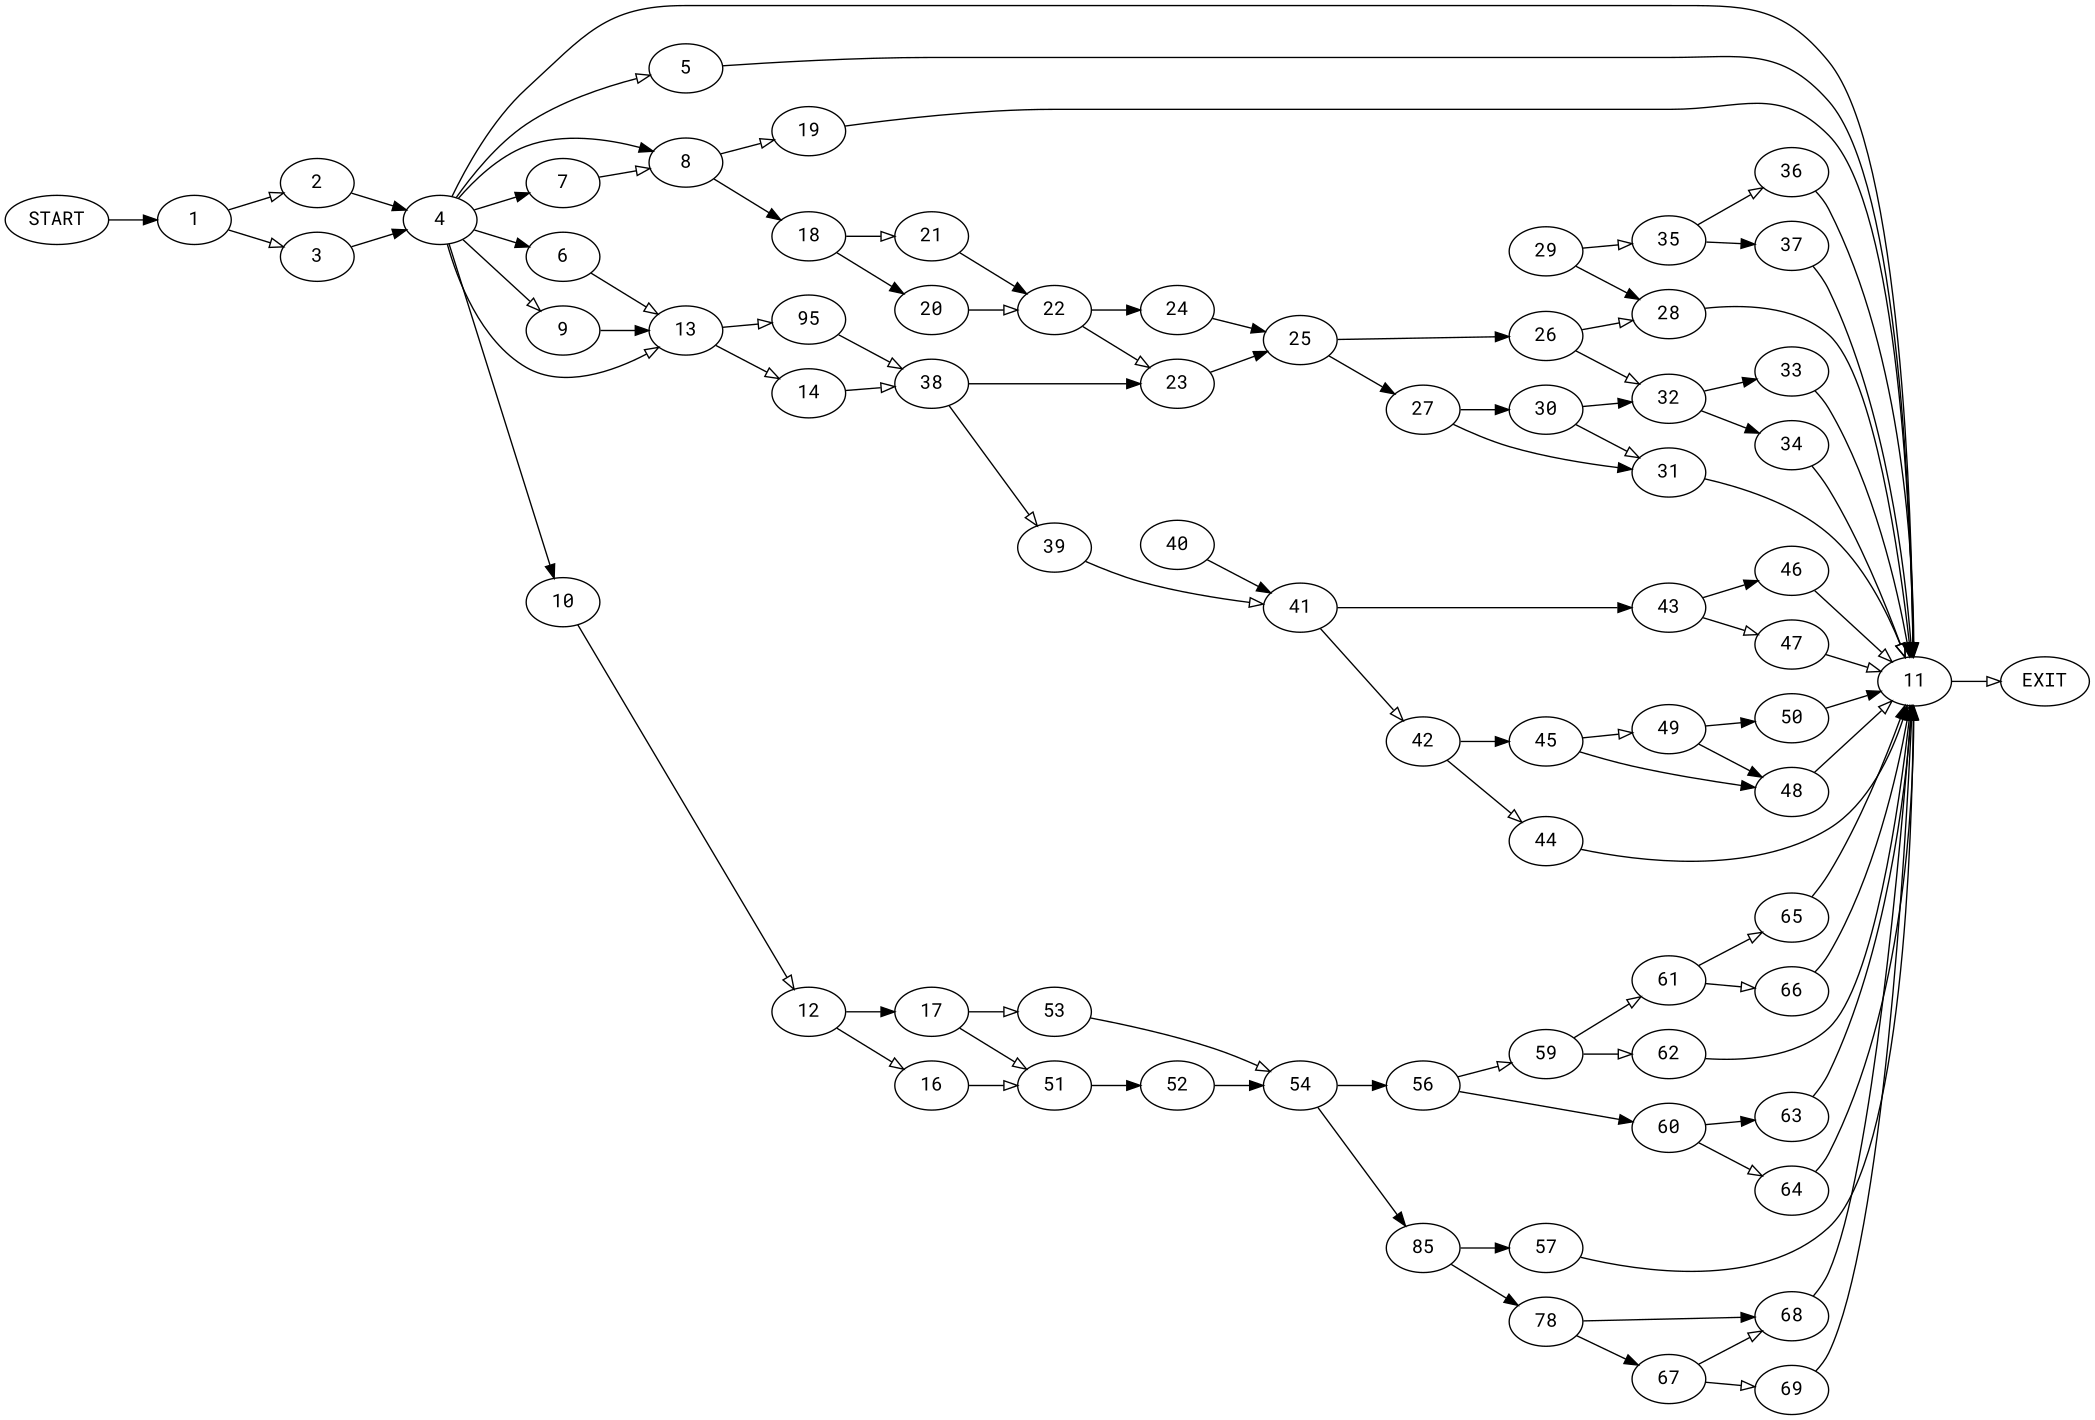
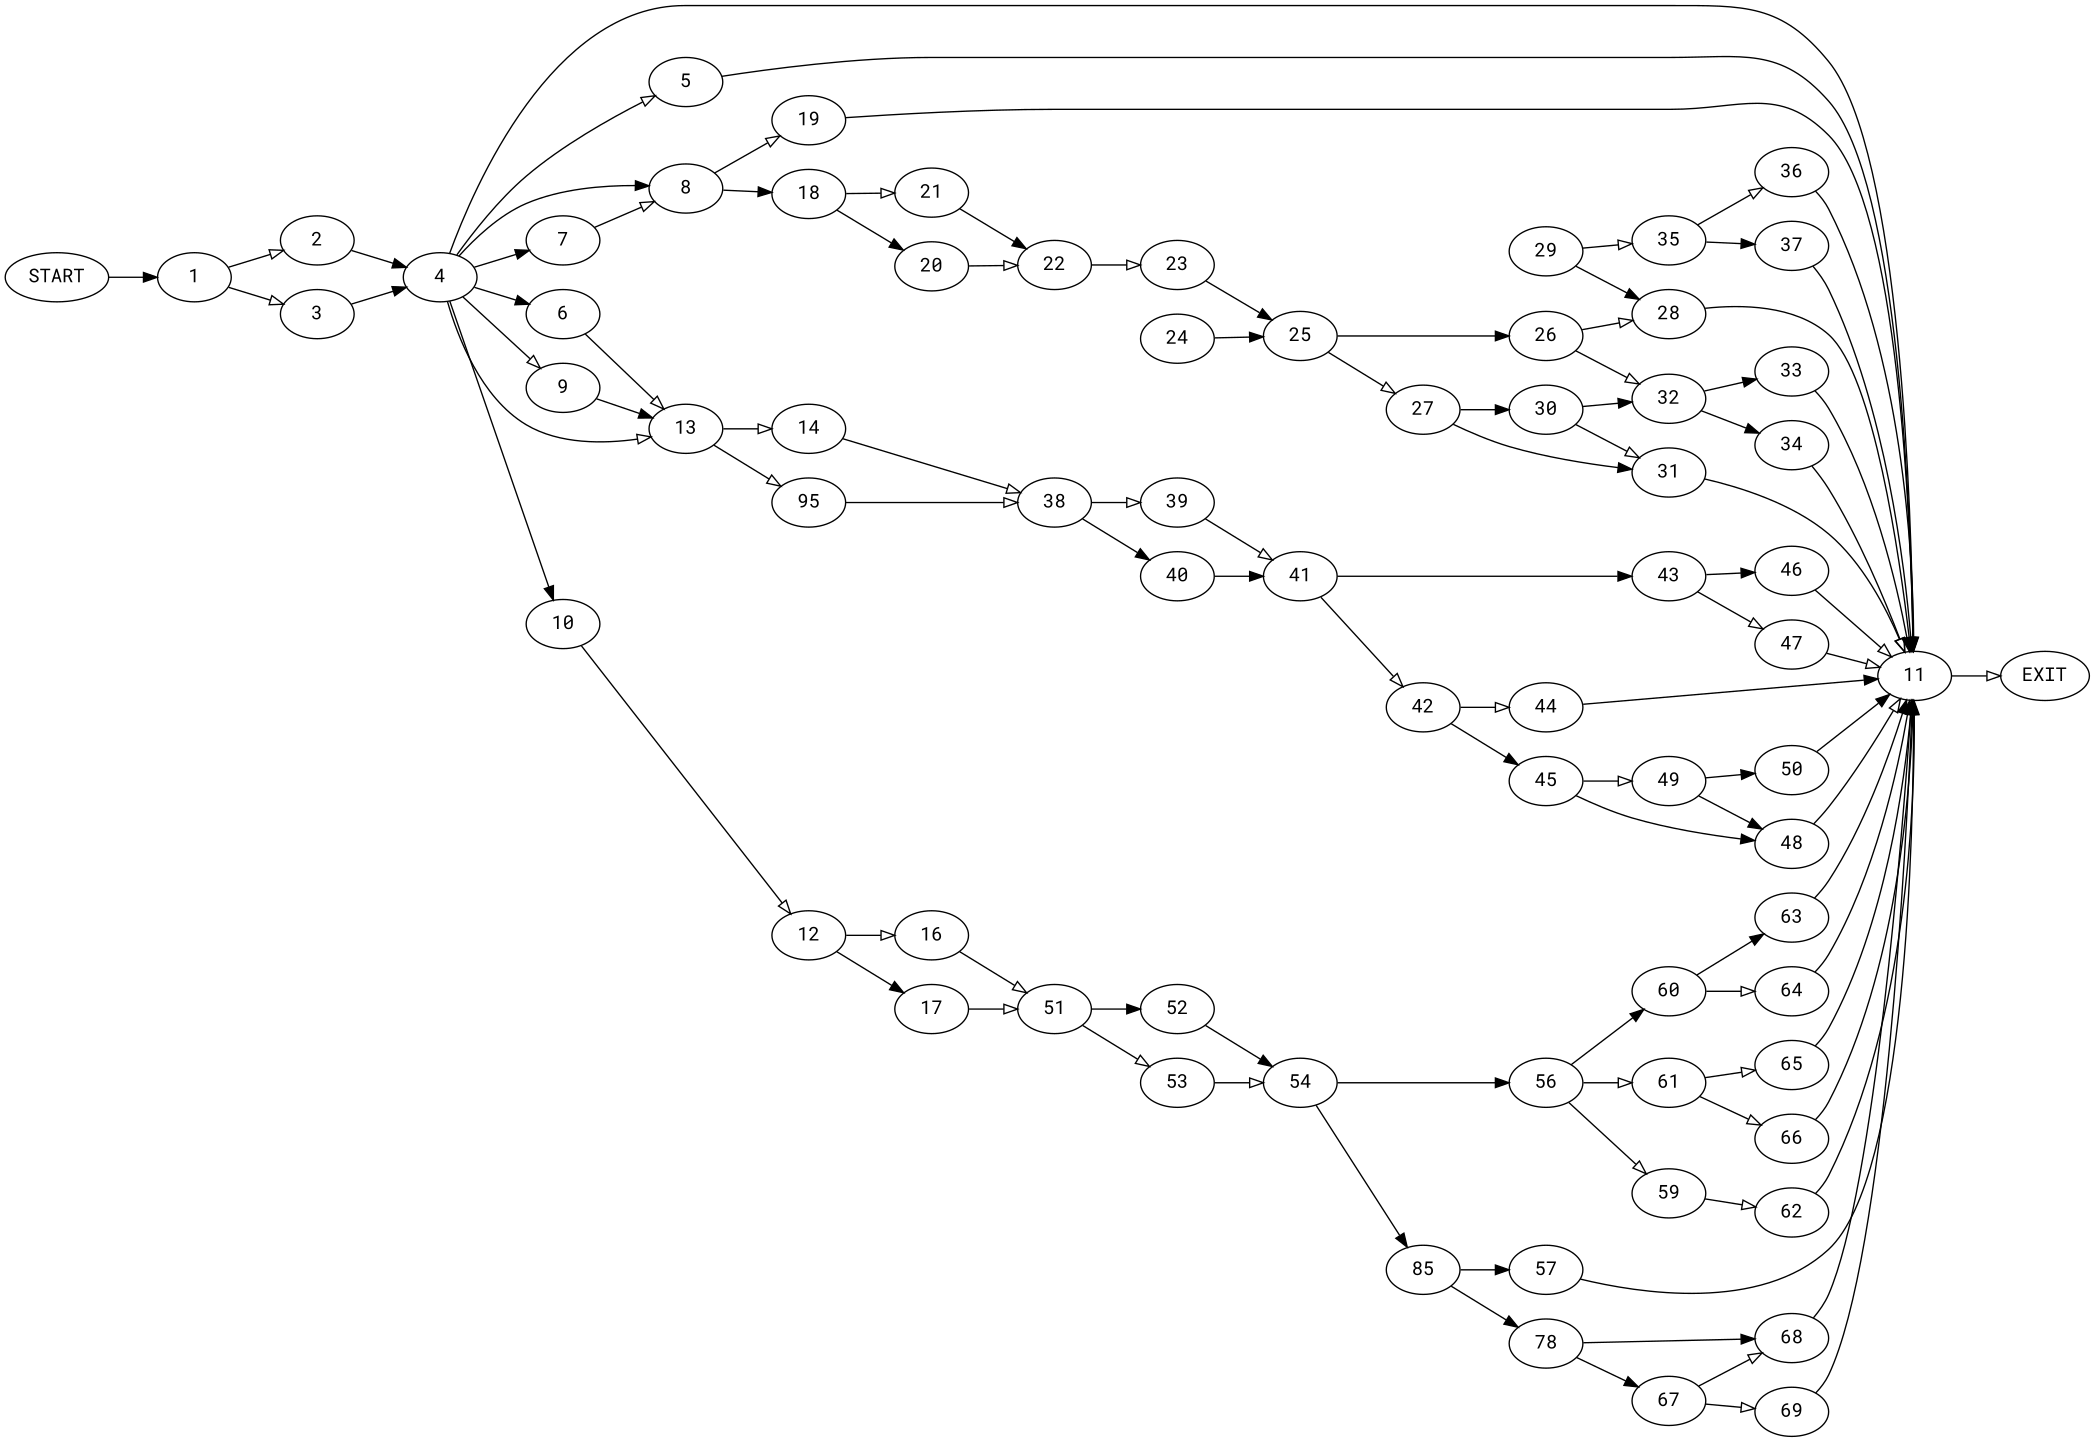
(1109, 310) -> none
(1356, 371) -> (1356, 369)
(1048, 384) -> (1110, 536)
(986, 1012) -> (1110, 1042)
(1602, 1021) -> (1601, 1083)
